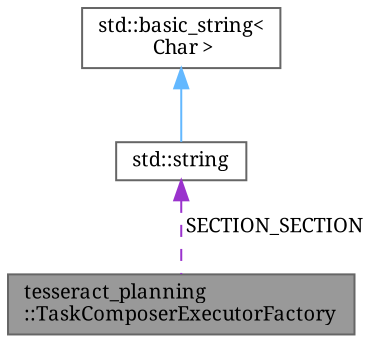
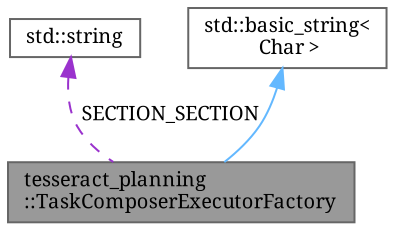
(181, 115) -> (257, 129)
